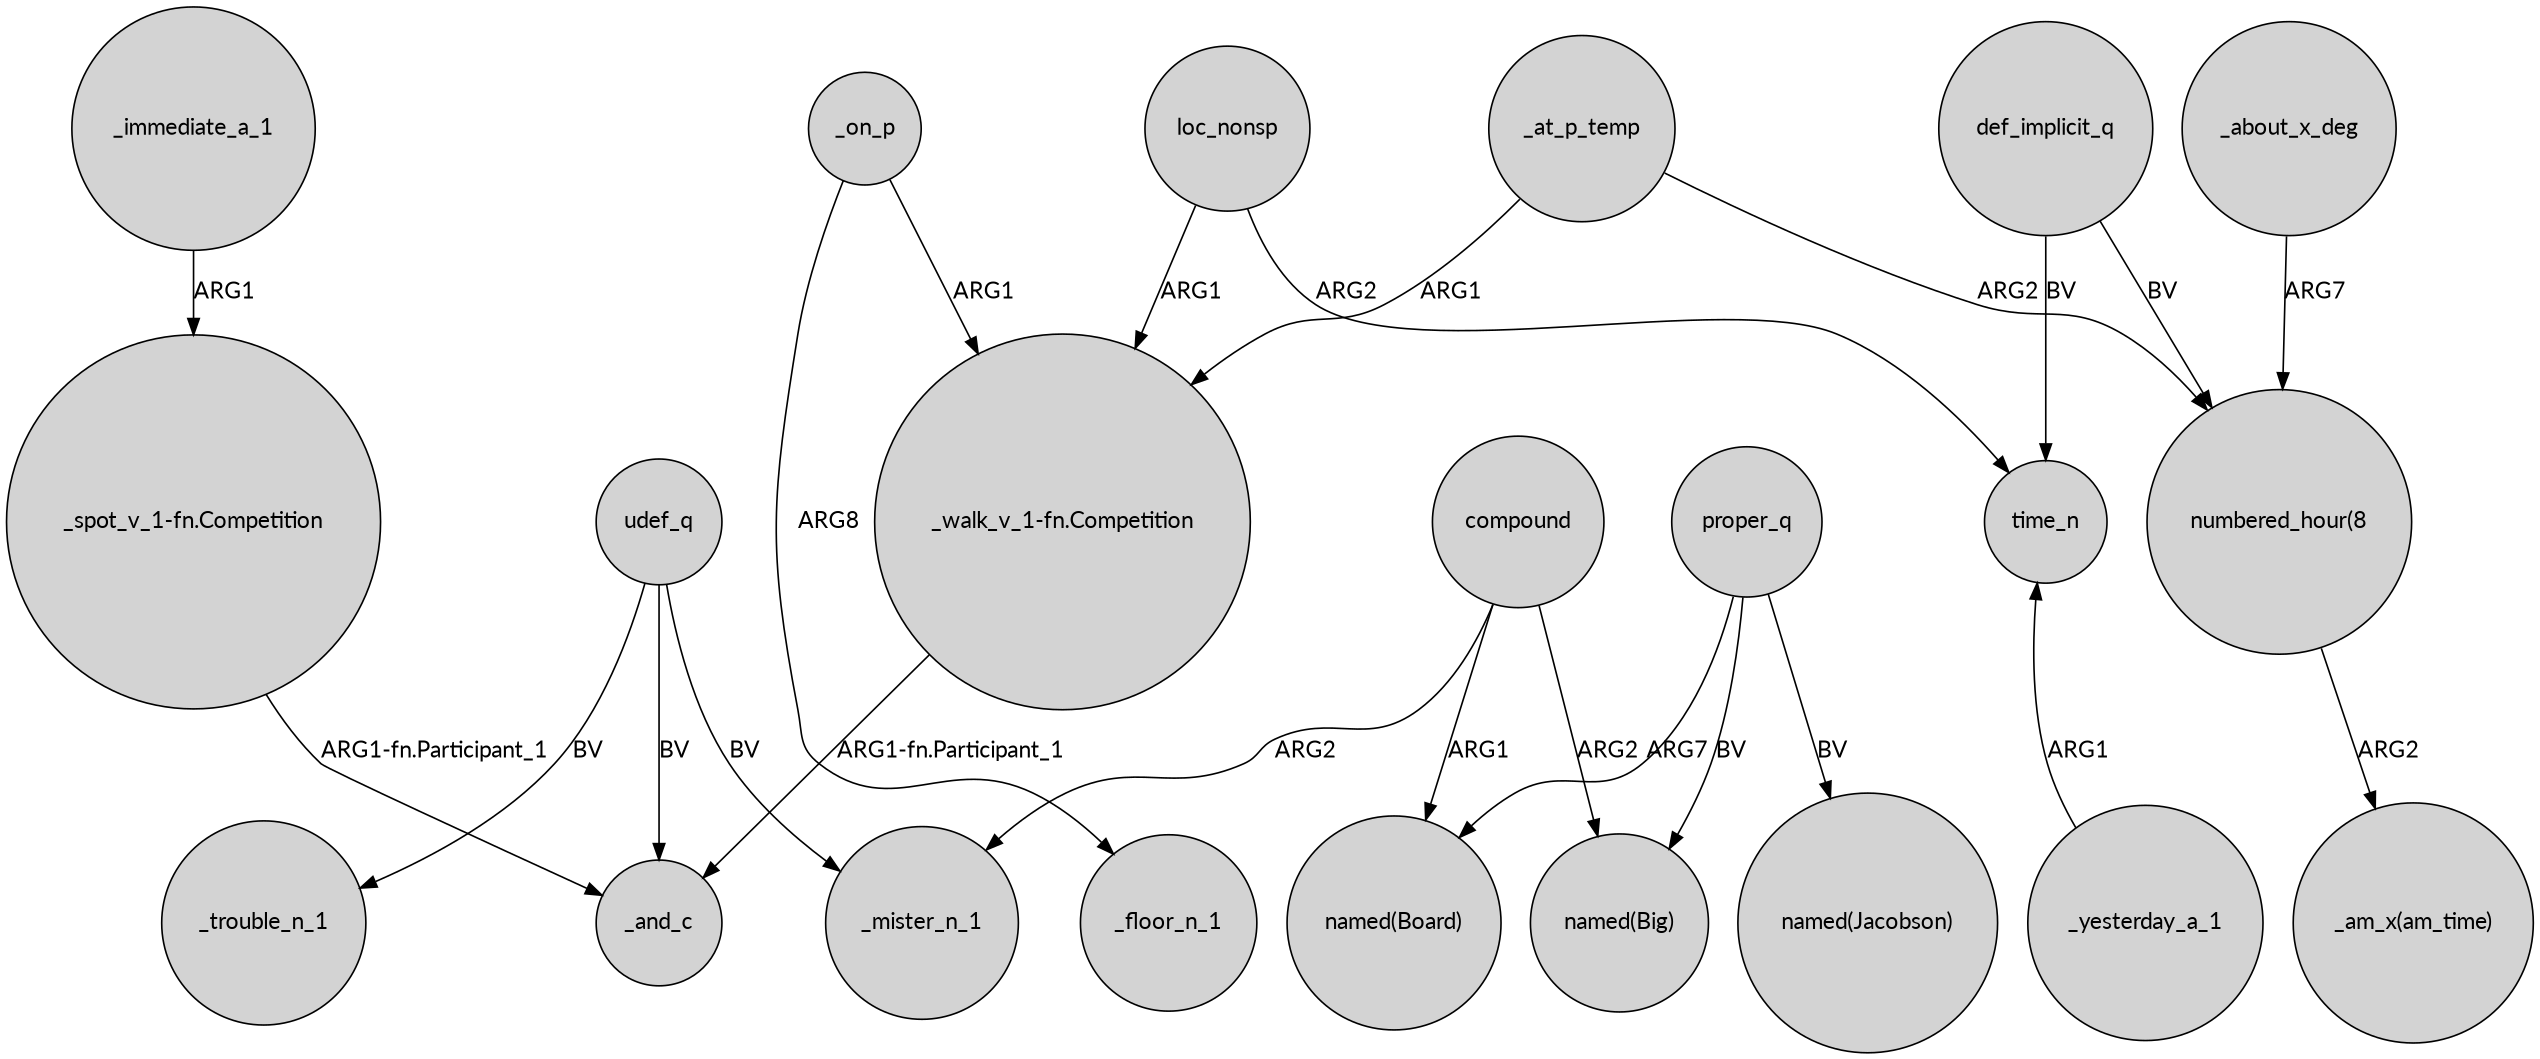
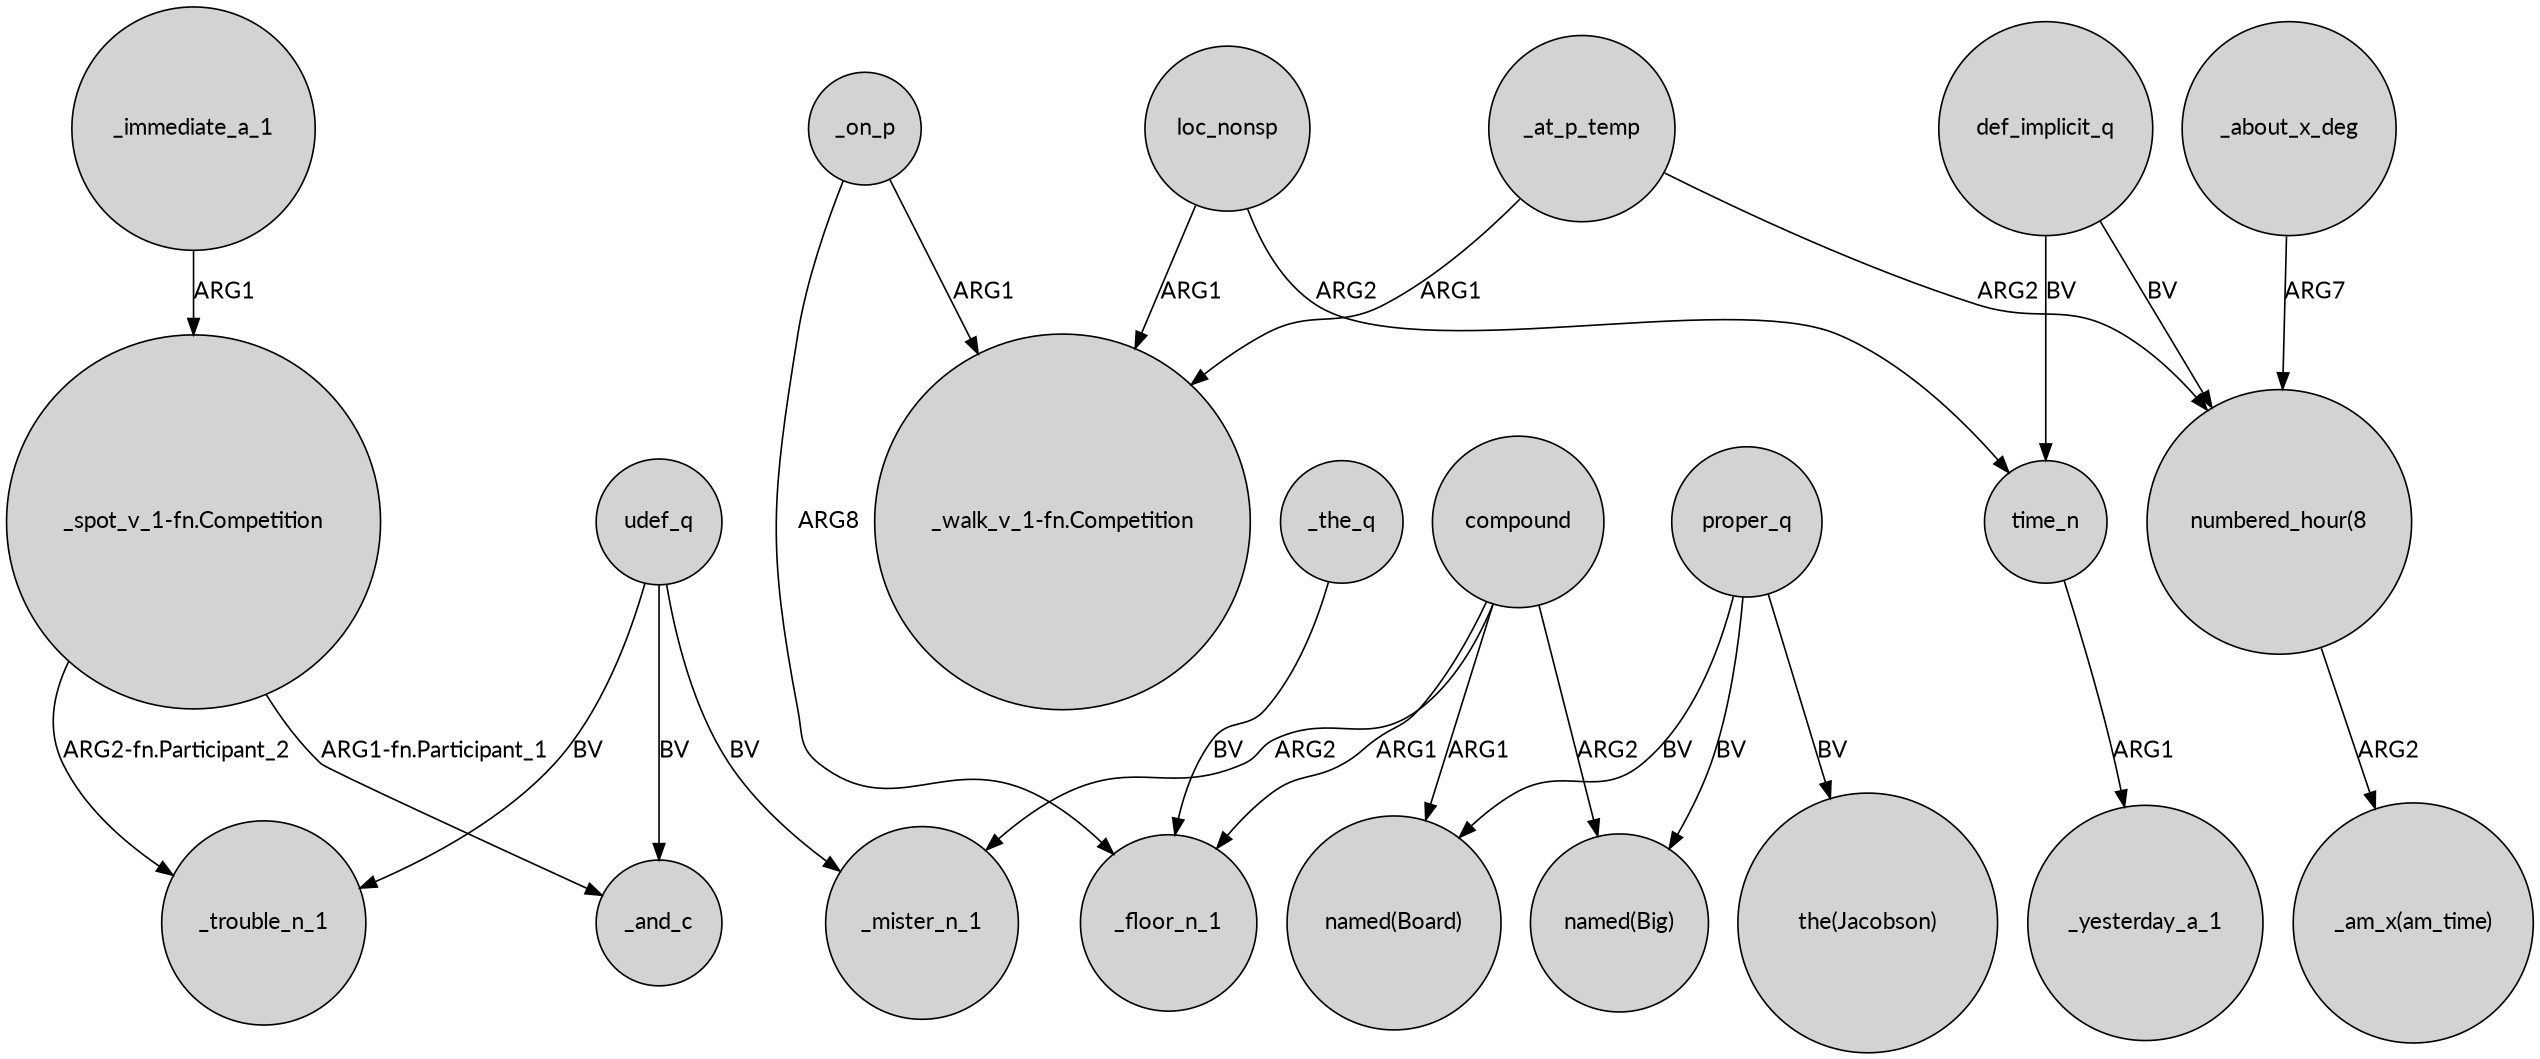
none -> (1342, 522)
(2038, 717) -> (2095, 685)
none -> (1376, 739)
(1677, 751) -> (1677, 751)
(828, 755) -> none
none -> (72, 780)
(1868, 923) -> (1868, 923)
